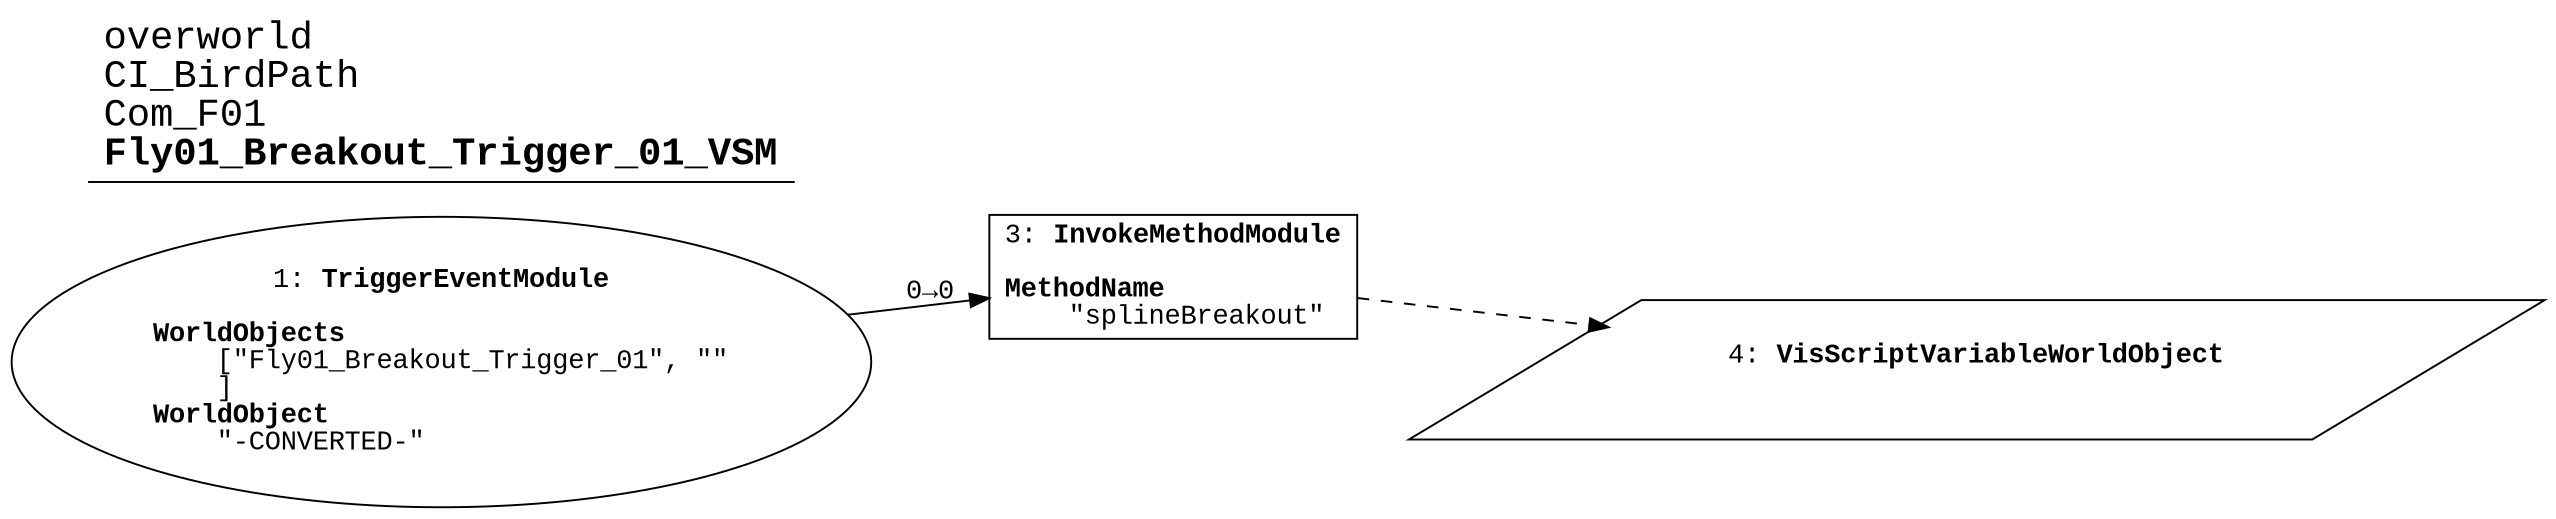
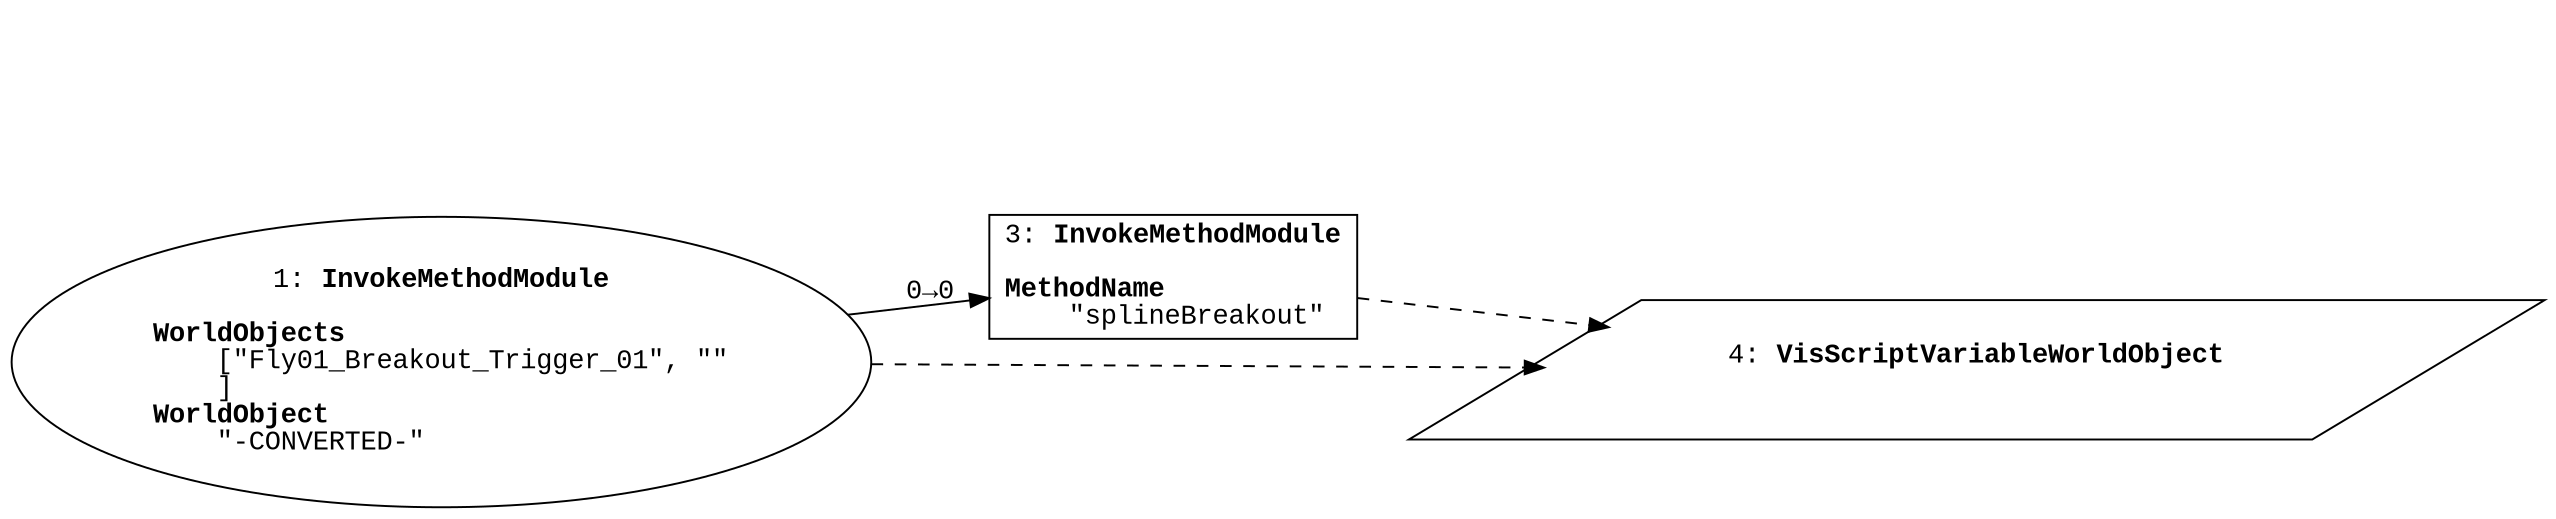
(441, 97) -> none
(466, 279) -> (466, 279)
none -> (1198, 366)
